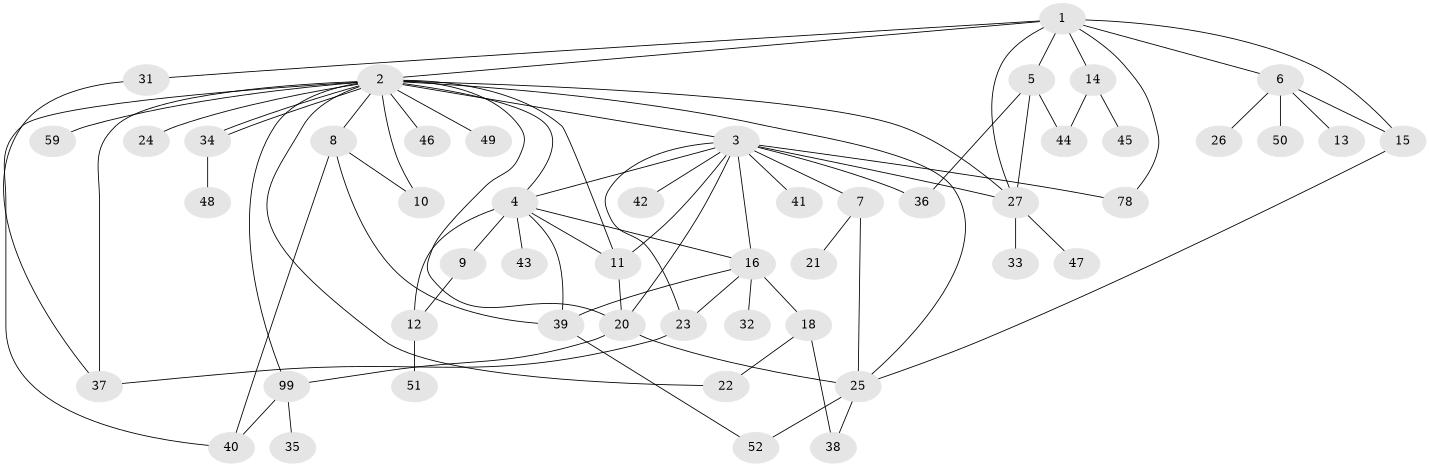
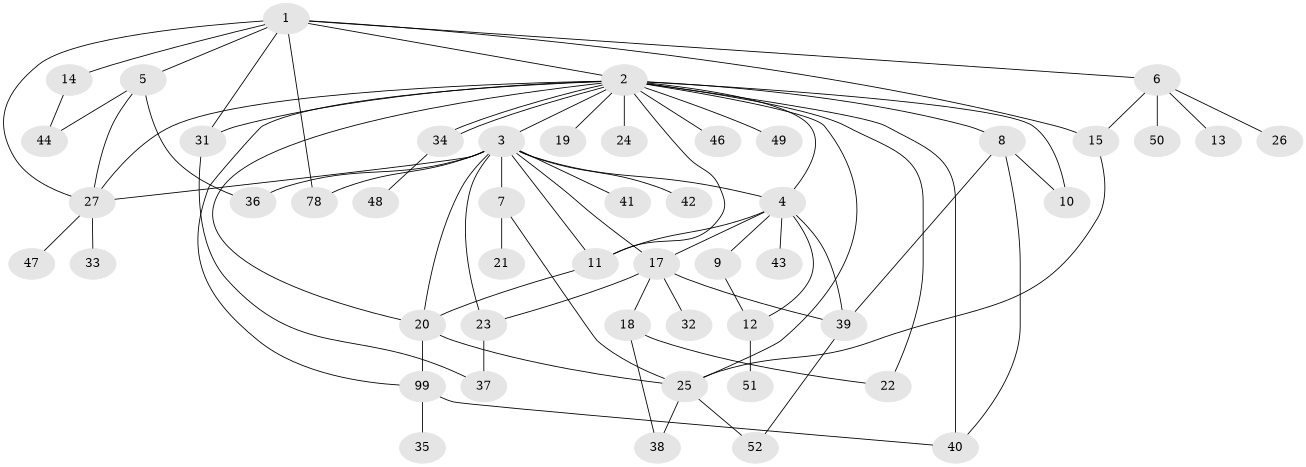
(115, 127) -> (410, 95)
(53, 141) -> (563, 141)
(1125, 141) -> none
(753, 264) -> (657, 264)
